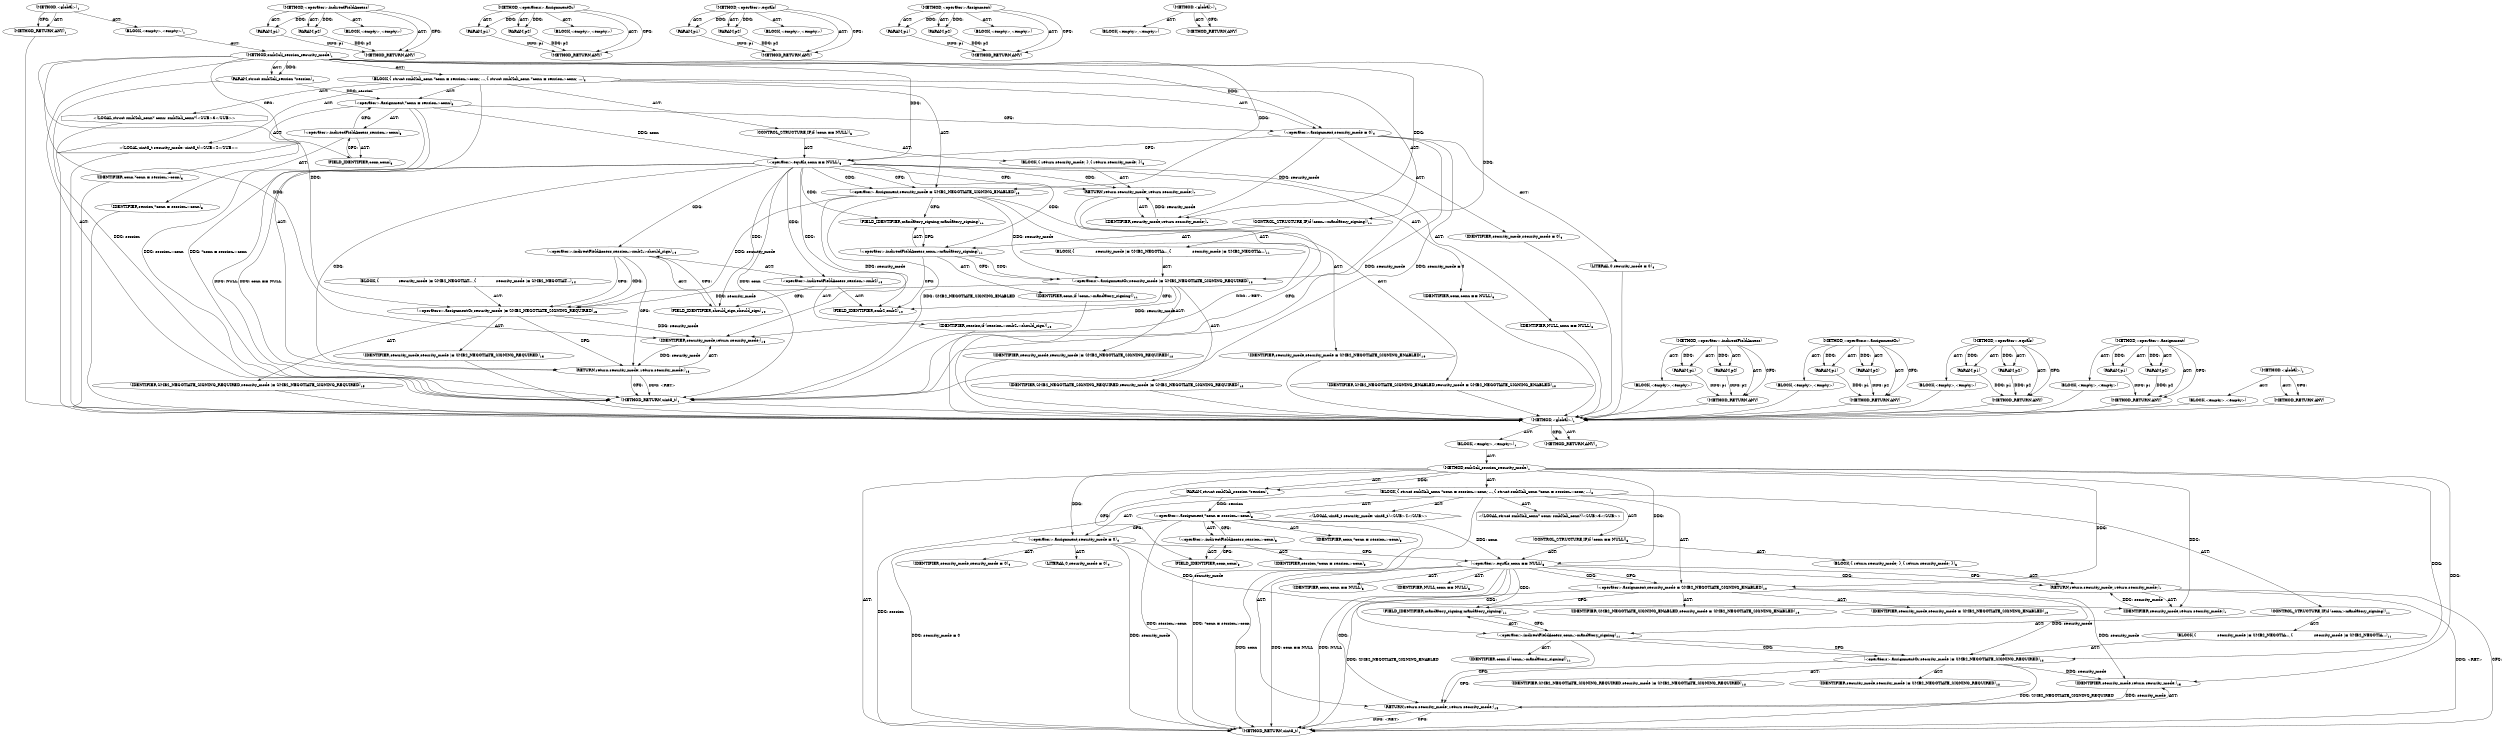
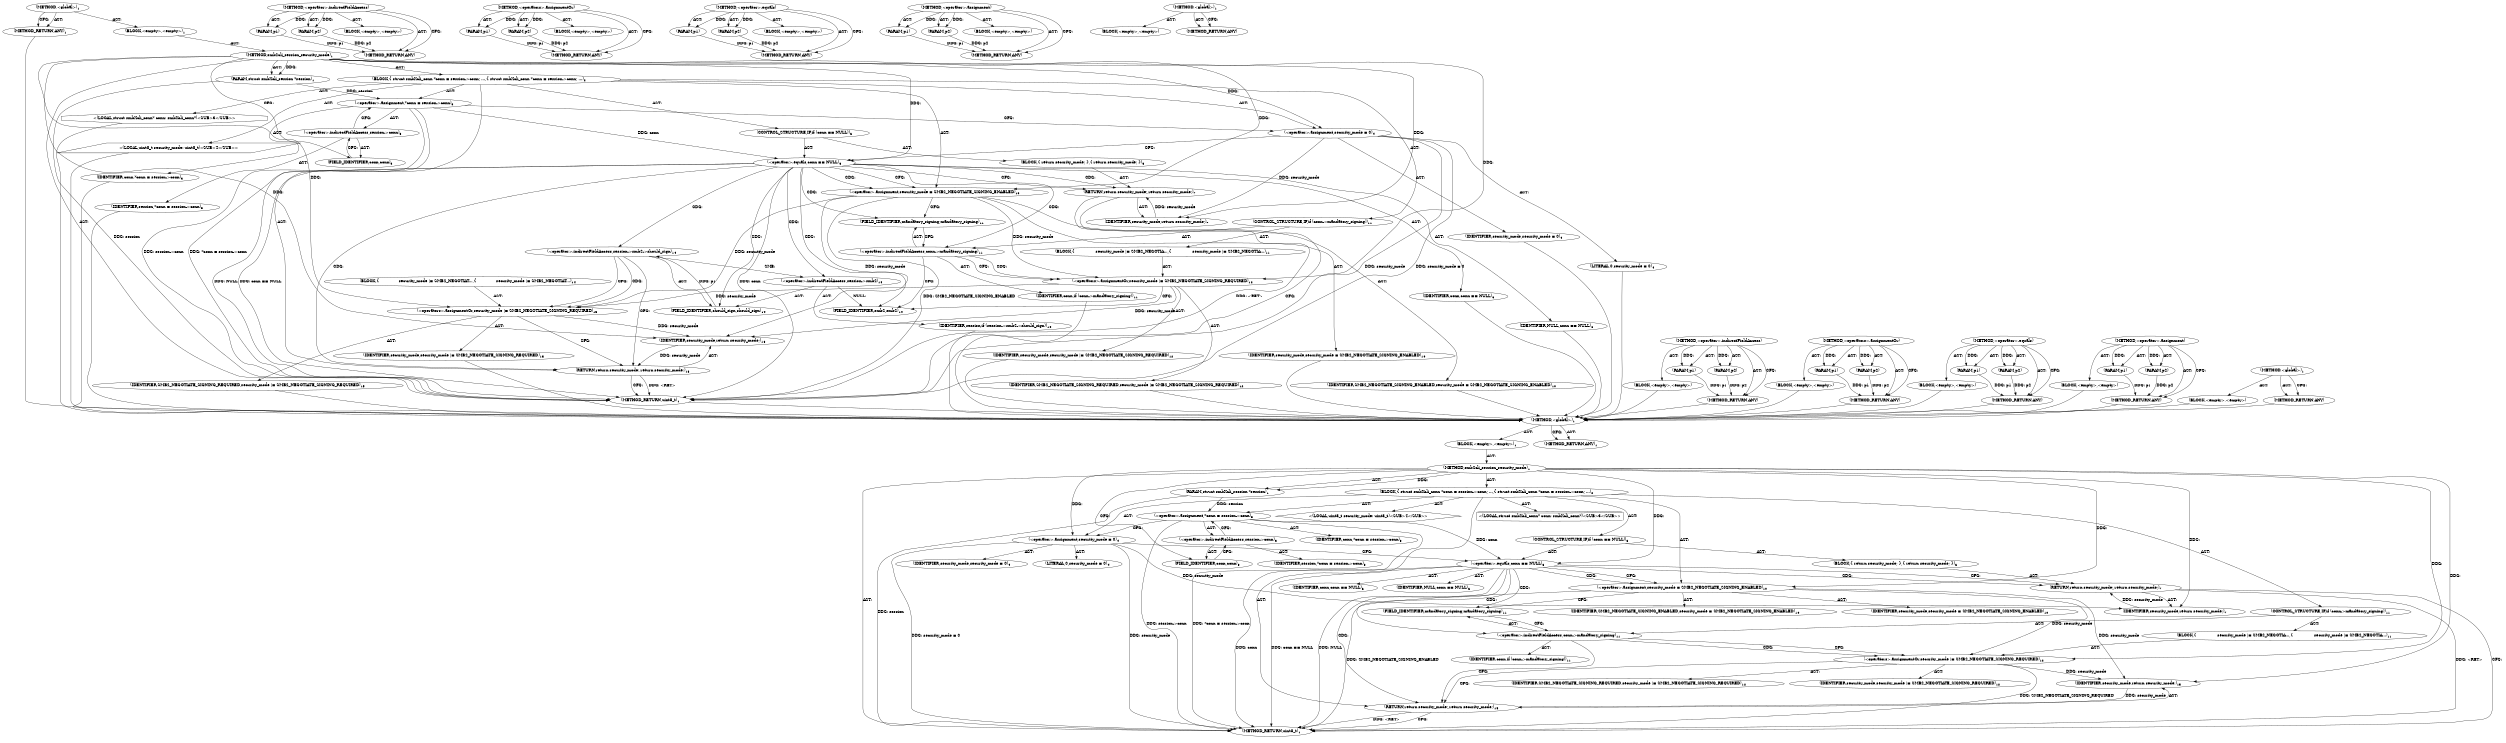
(771, 267) -> (771, 267)
(707, 282) -> (707, 282)
(800, 296) -> (800, 296)
(860, 296) -> (860, 296)
